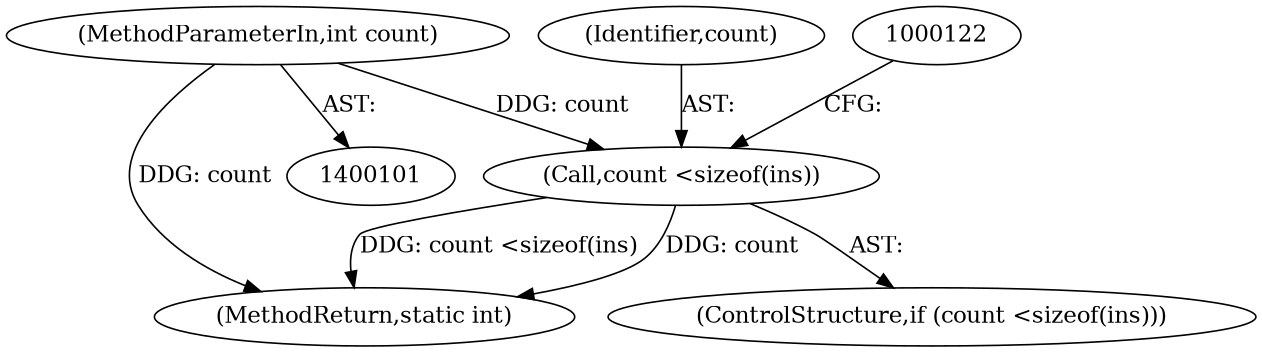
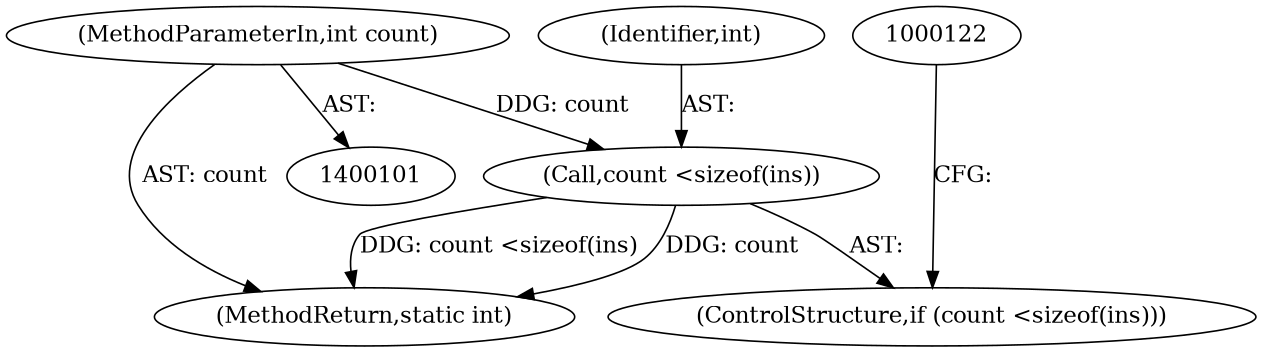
(681, 36) -> (681, 36)
(819, 101) -> (935, 168)
(205, 176) -> (205, 176)
